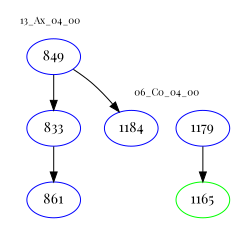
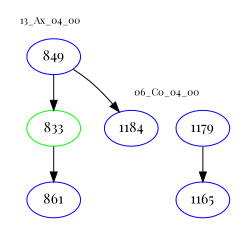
(54, 128) -> (54, 128)
(203, 200) -> (203, 200)
